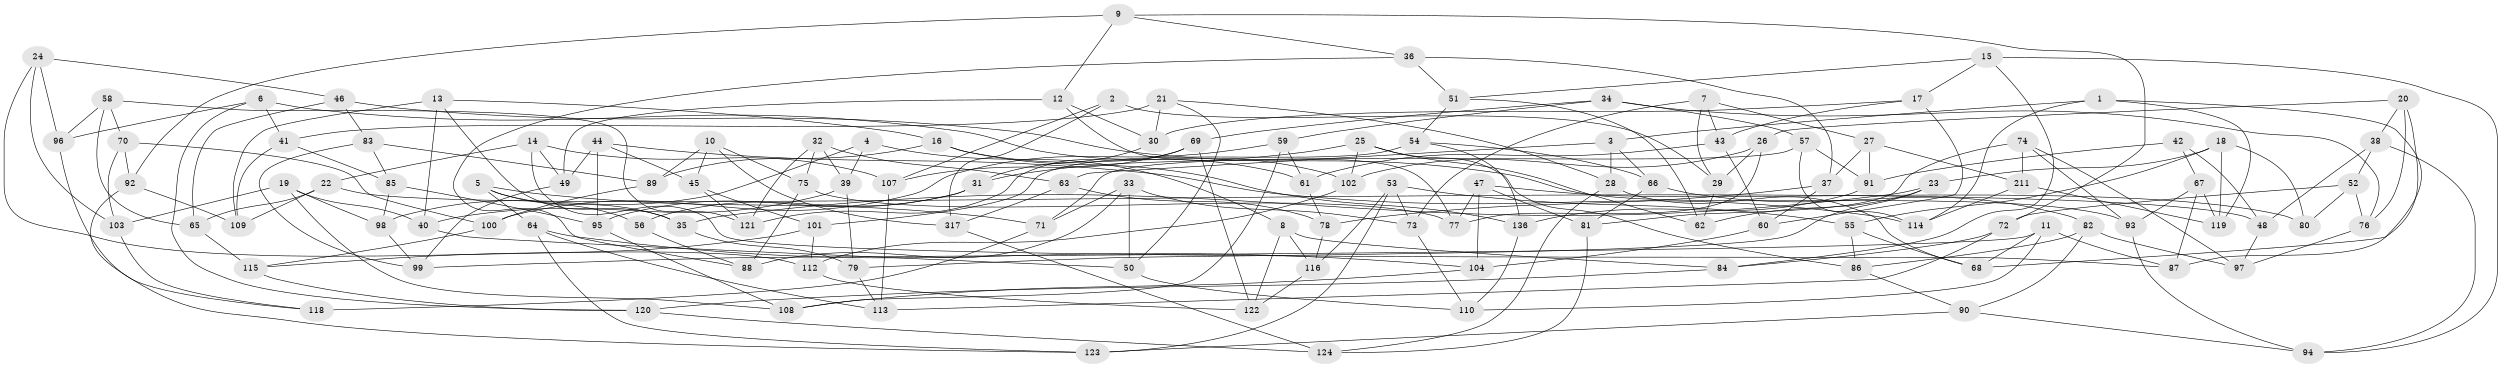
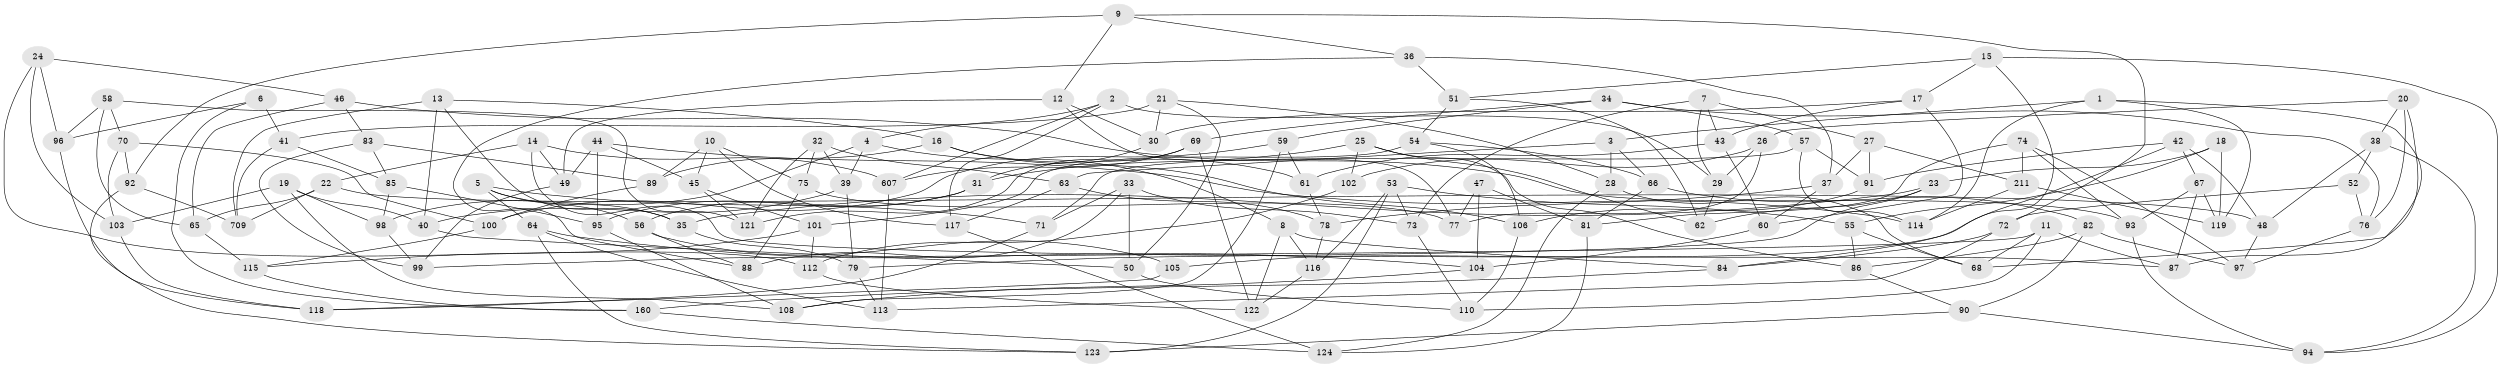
none -> (1045, 116)
(941, 129) -> none
(889, 184) -> (889, 184)
(239, 226) -> (239, 226)
(953, 226) -> (953, 226)
(1520, 226) -> (1520, 226)
(2305, 226) -> none
none -> (1173, 268)
(643, 311) -> (643, 311)
